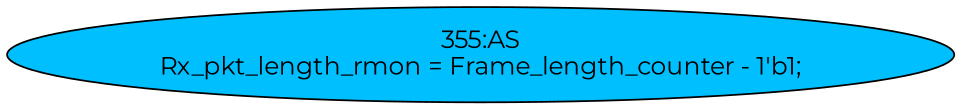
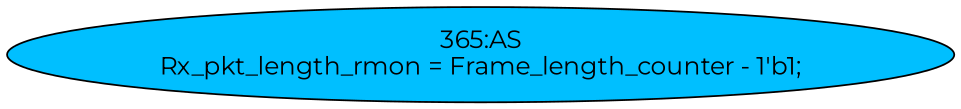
(481, 55) -> (481, 55)
